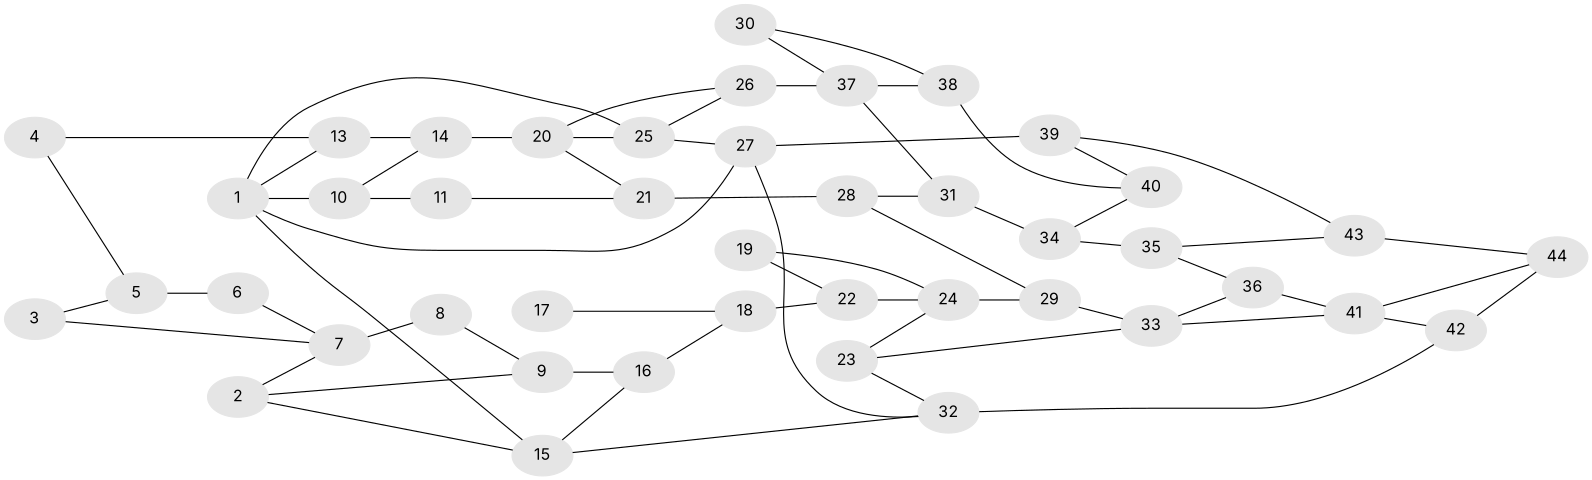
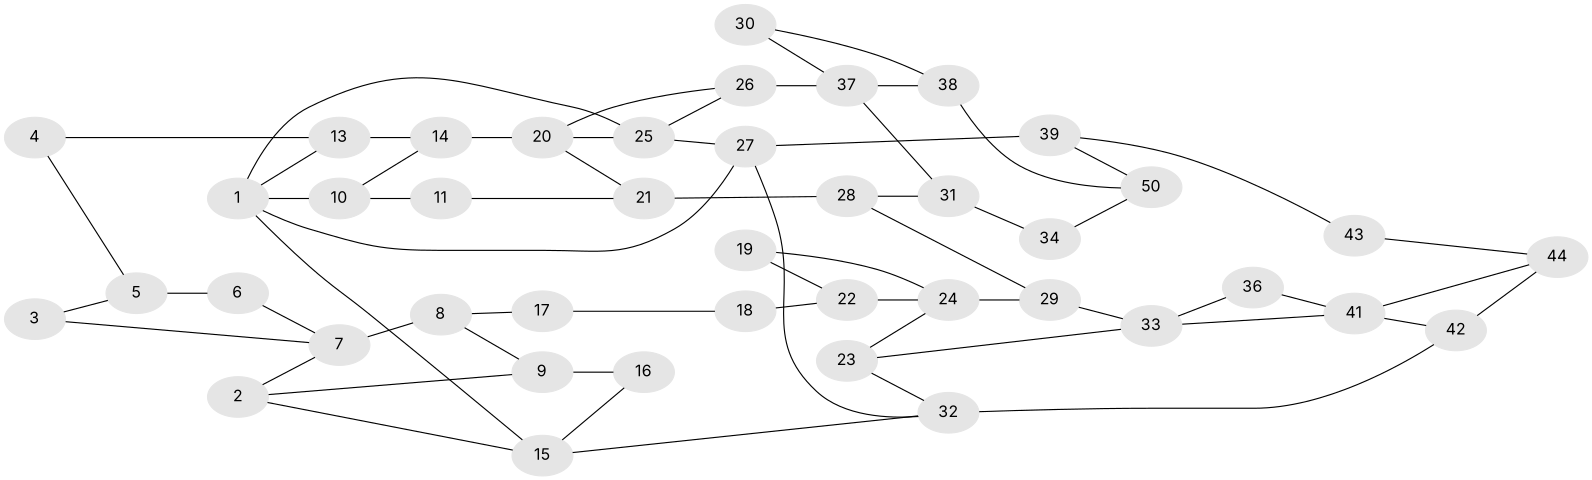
(1151, 187) -> (1151, 187)
(1151, 248) -> none
none -> (492, 313)
(695, 342) -> none
